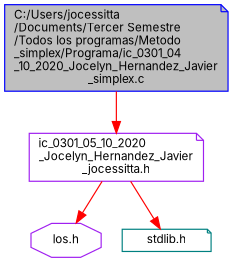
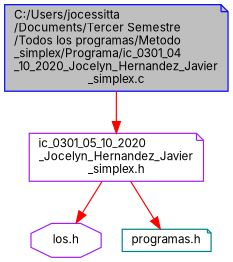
(116, 157) -> (116, 157)
(167, 240) -> (167, 240)
